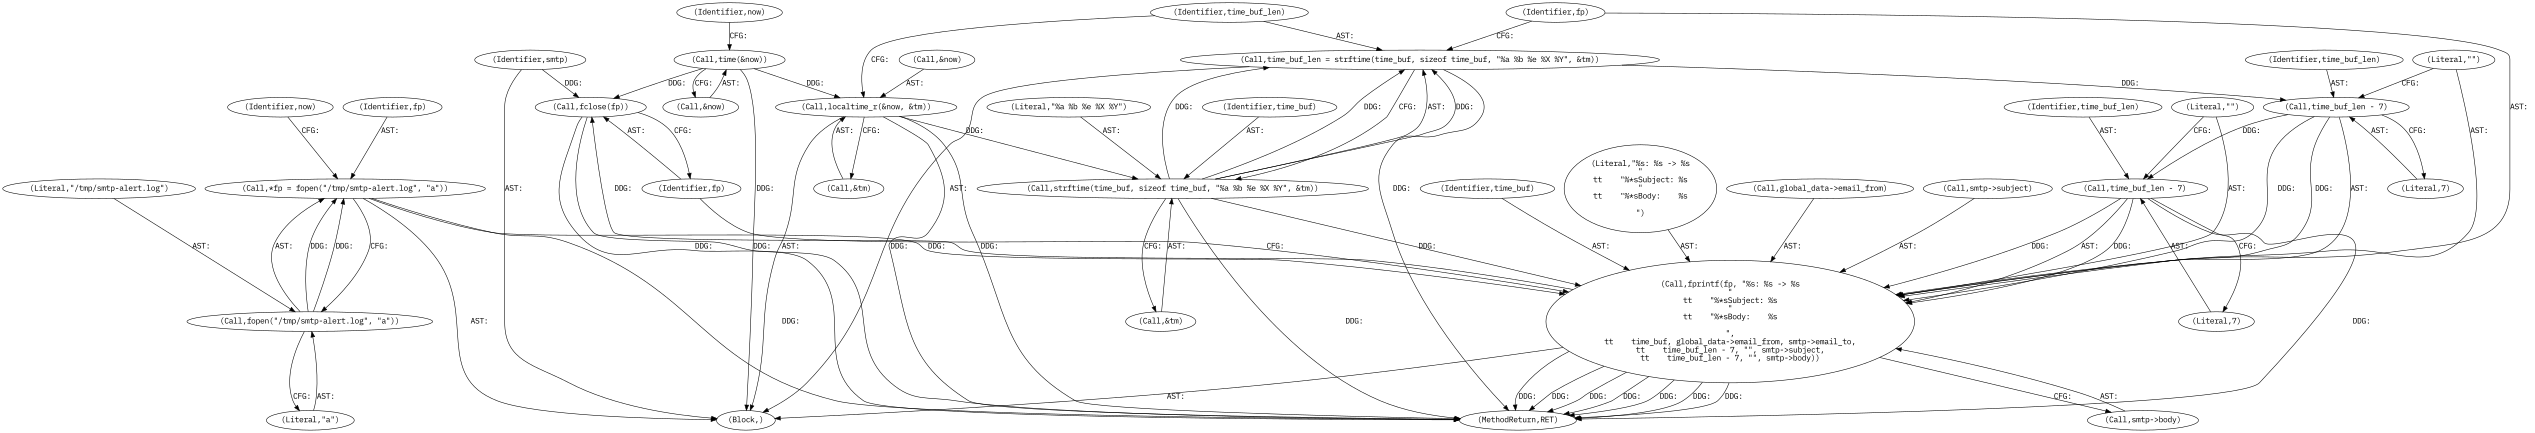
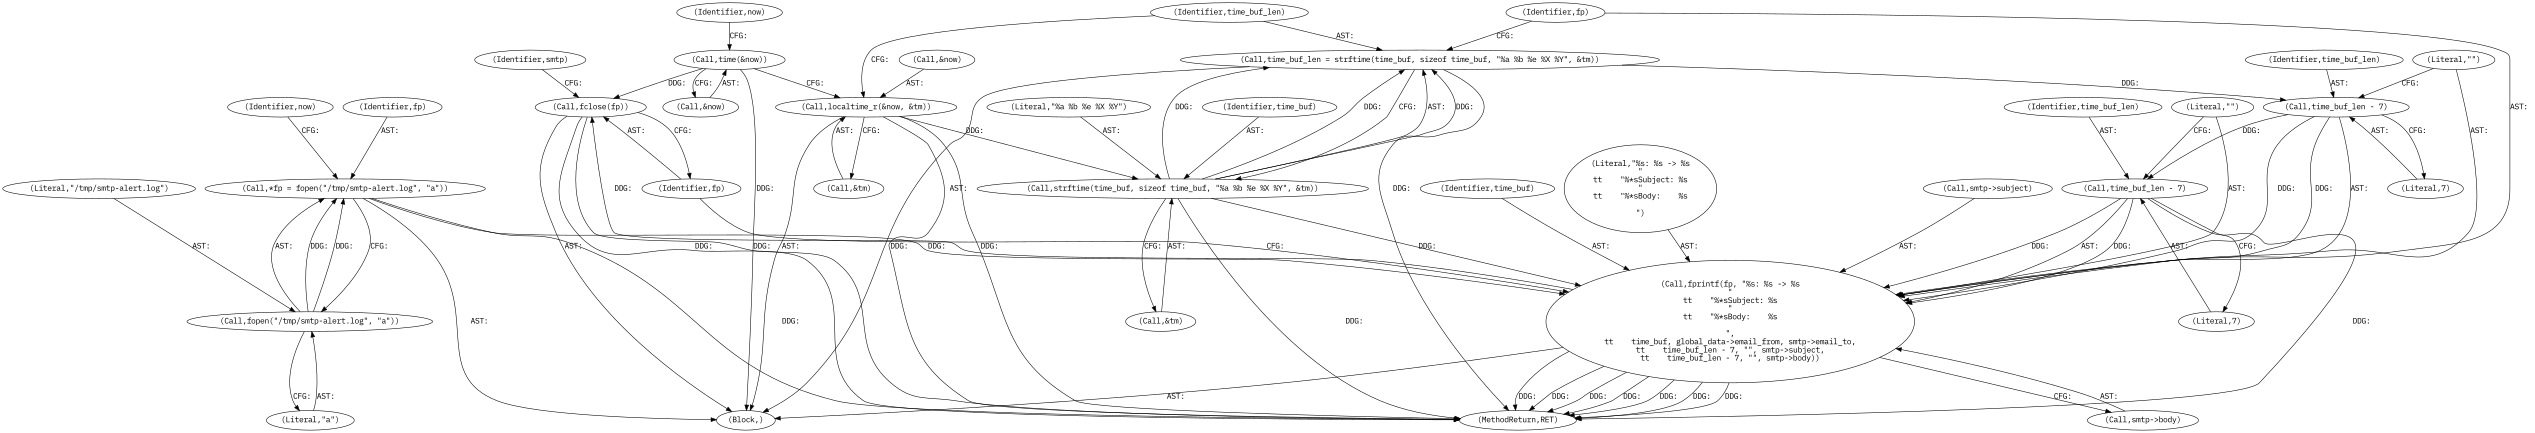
(576, 84) -> (576, 84)
(818, 84) -> (818, 84)
(1820, 189) -> none
(505, 315) -> (587, 285)
